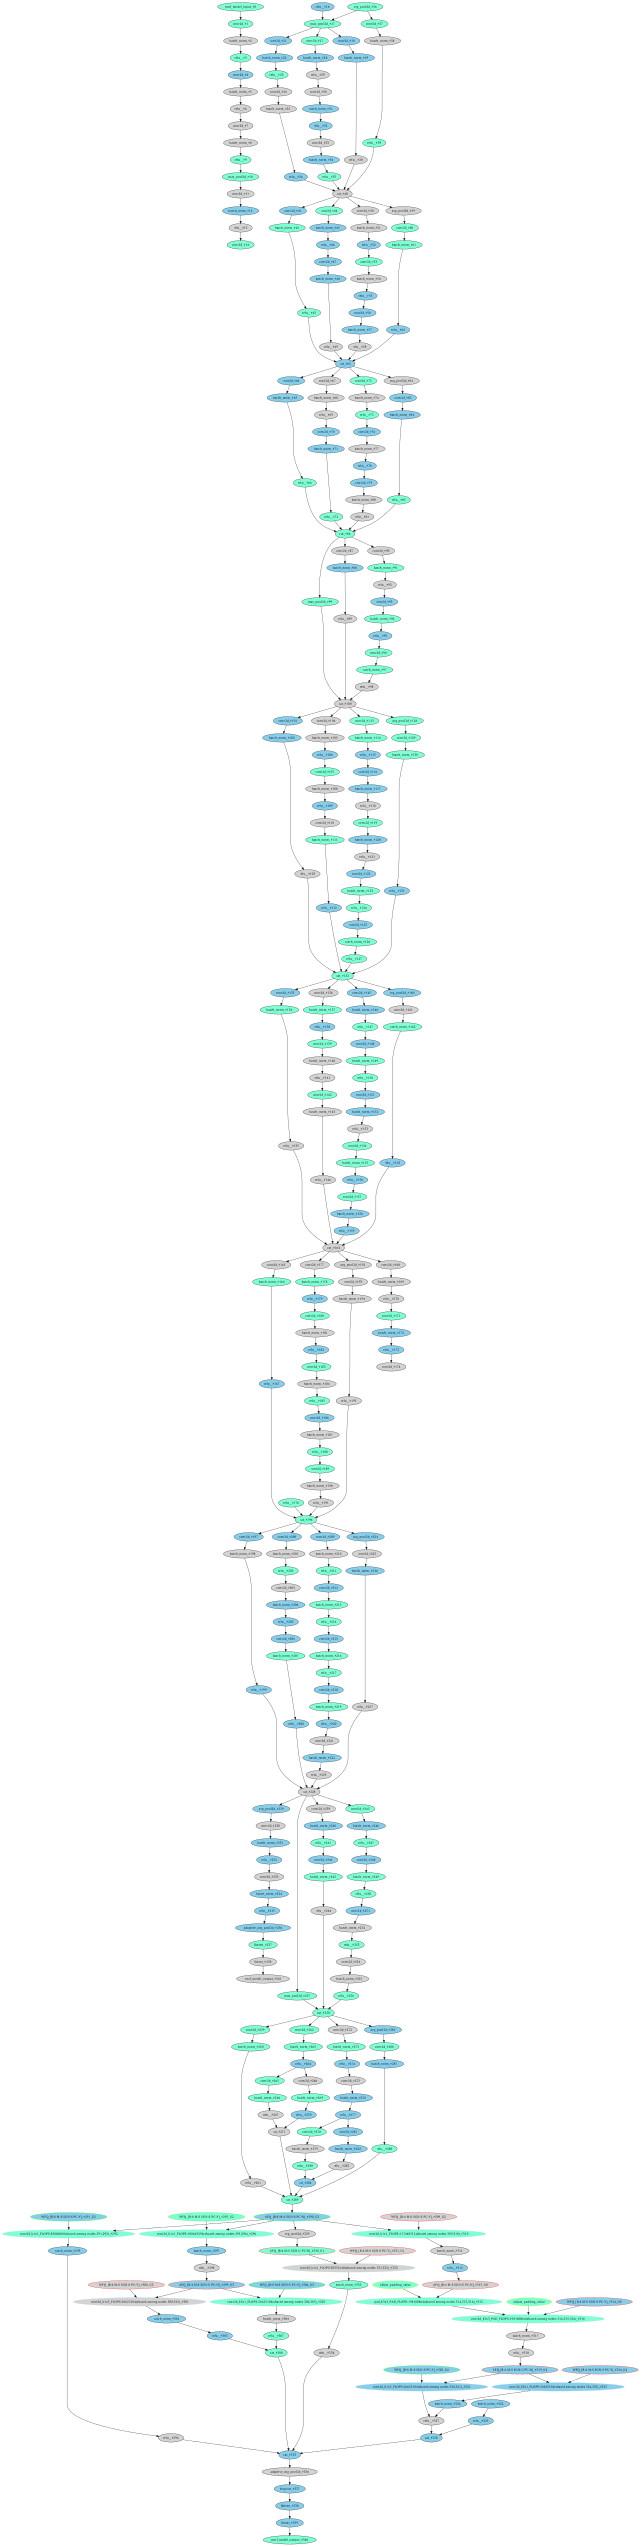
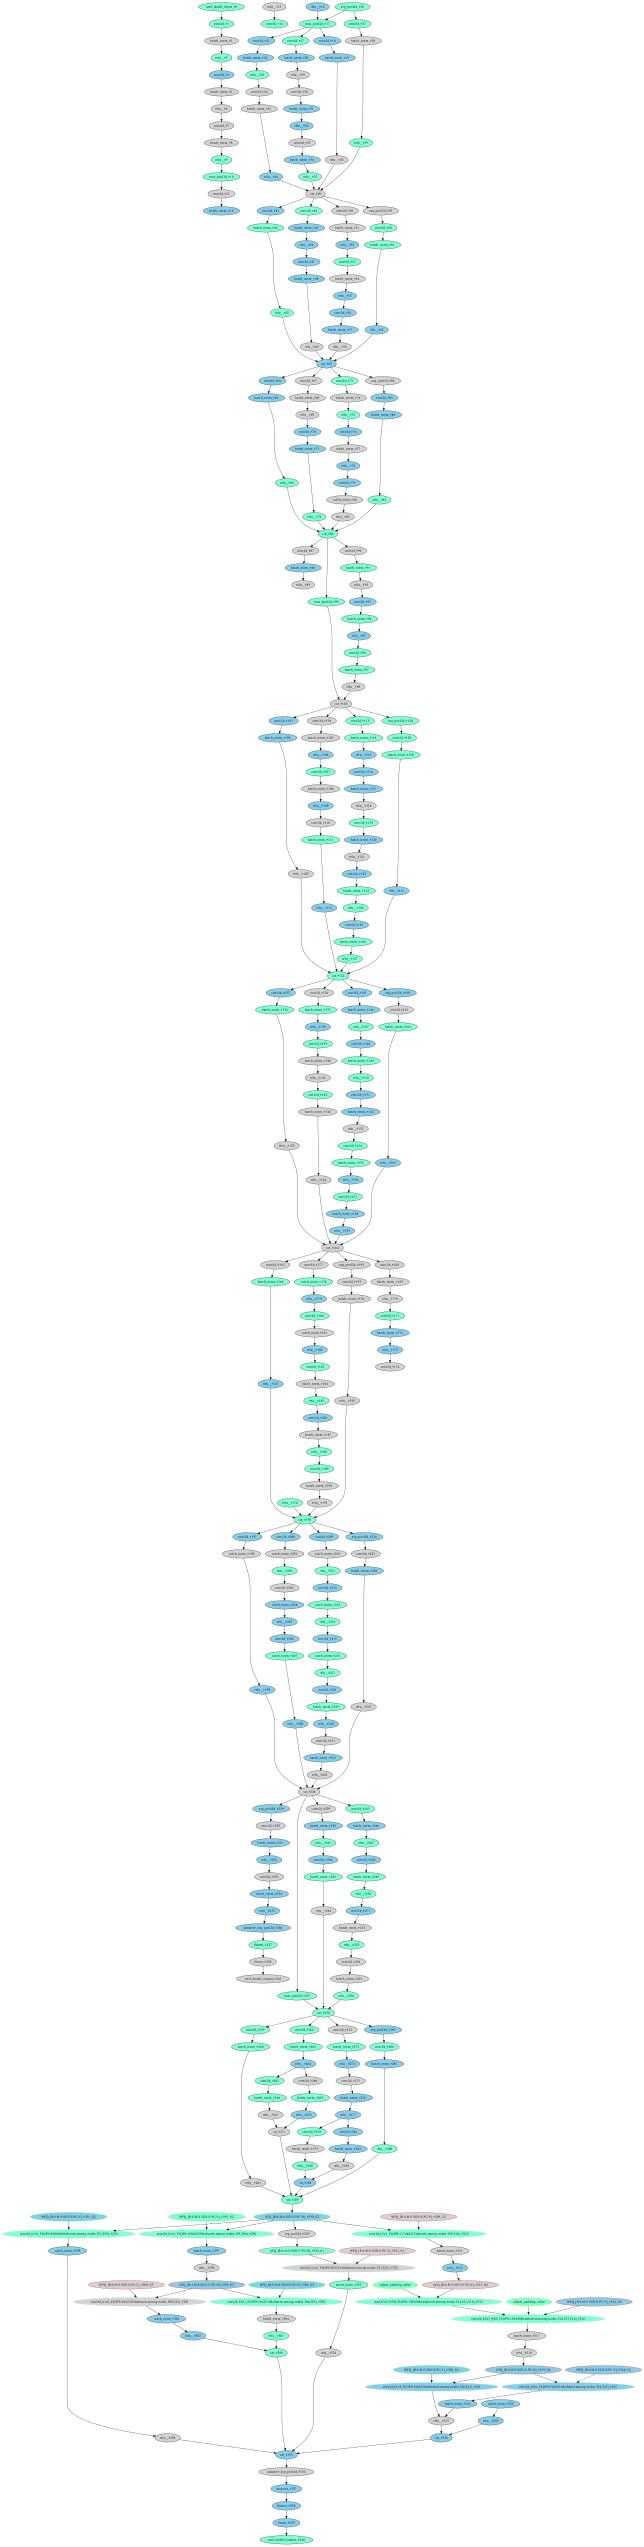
(241, 218) -> none
(345, 660) -> none
